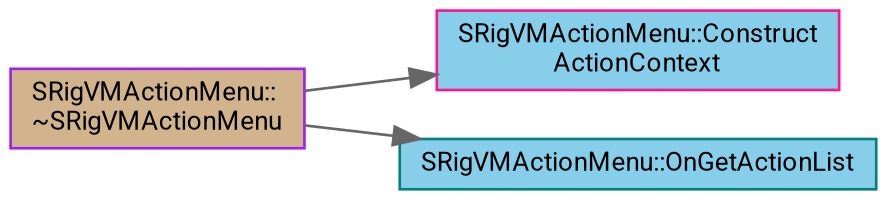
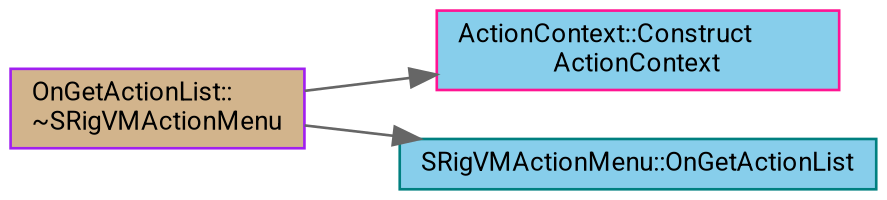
(638, 50) -> (638, 50)
(158, 109) -> (158, 109)
